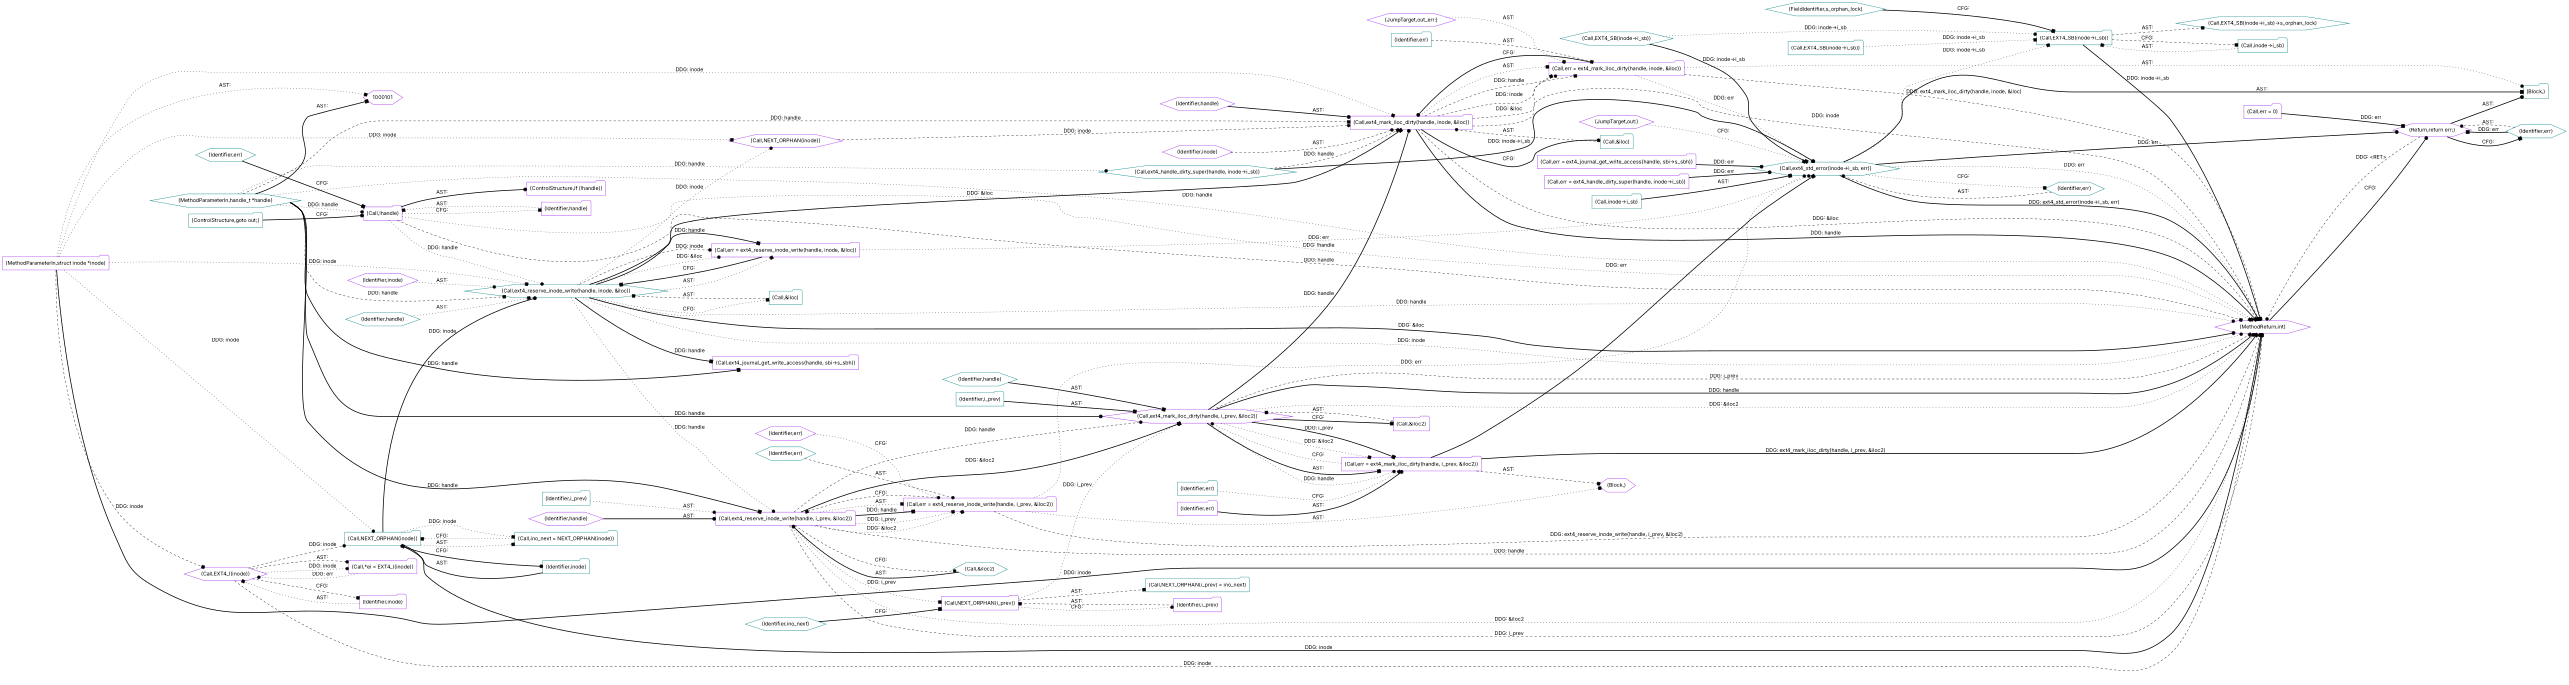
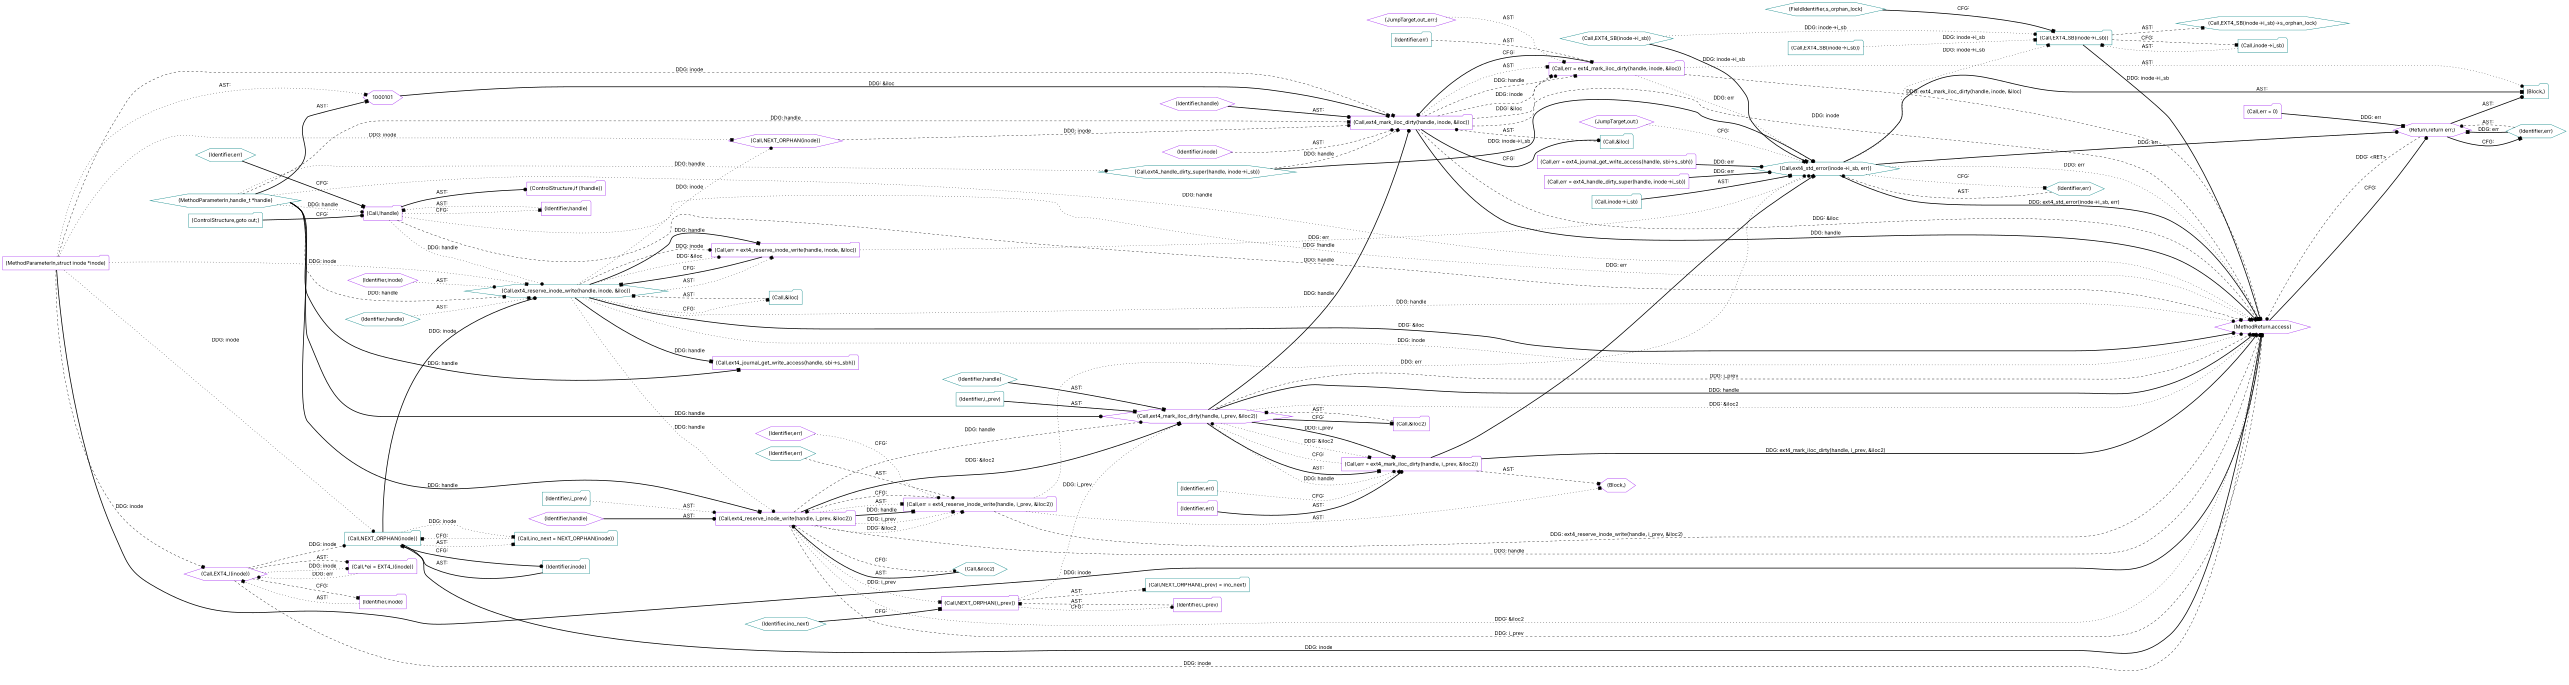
(672, 73) -> (672, 73)
(969, 200) -> (894, 87)
(2263, 327) -> (2263, 327)
